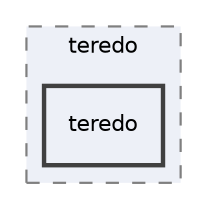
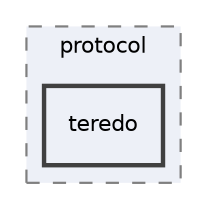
(104, 47) -> (104, 47)
